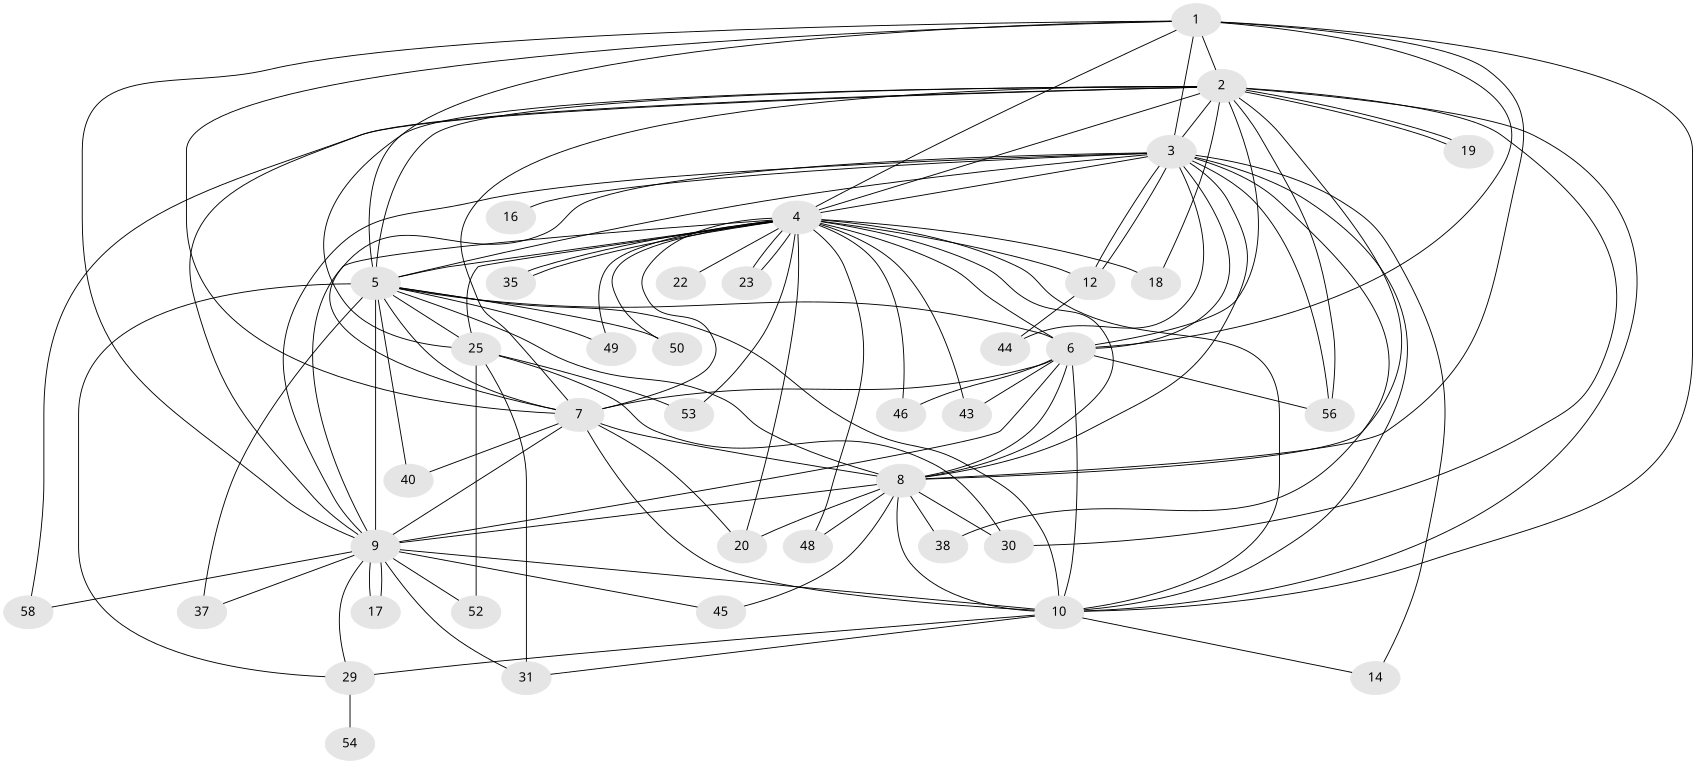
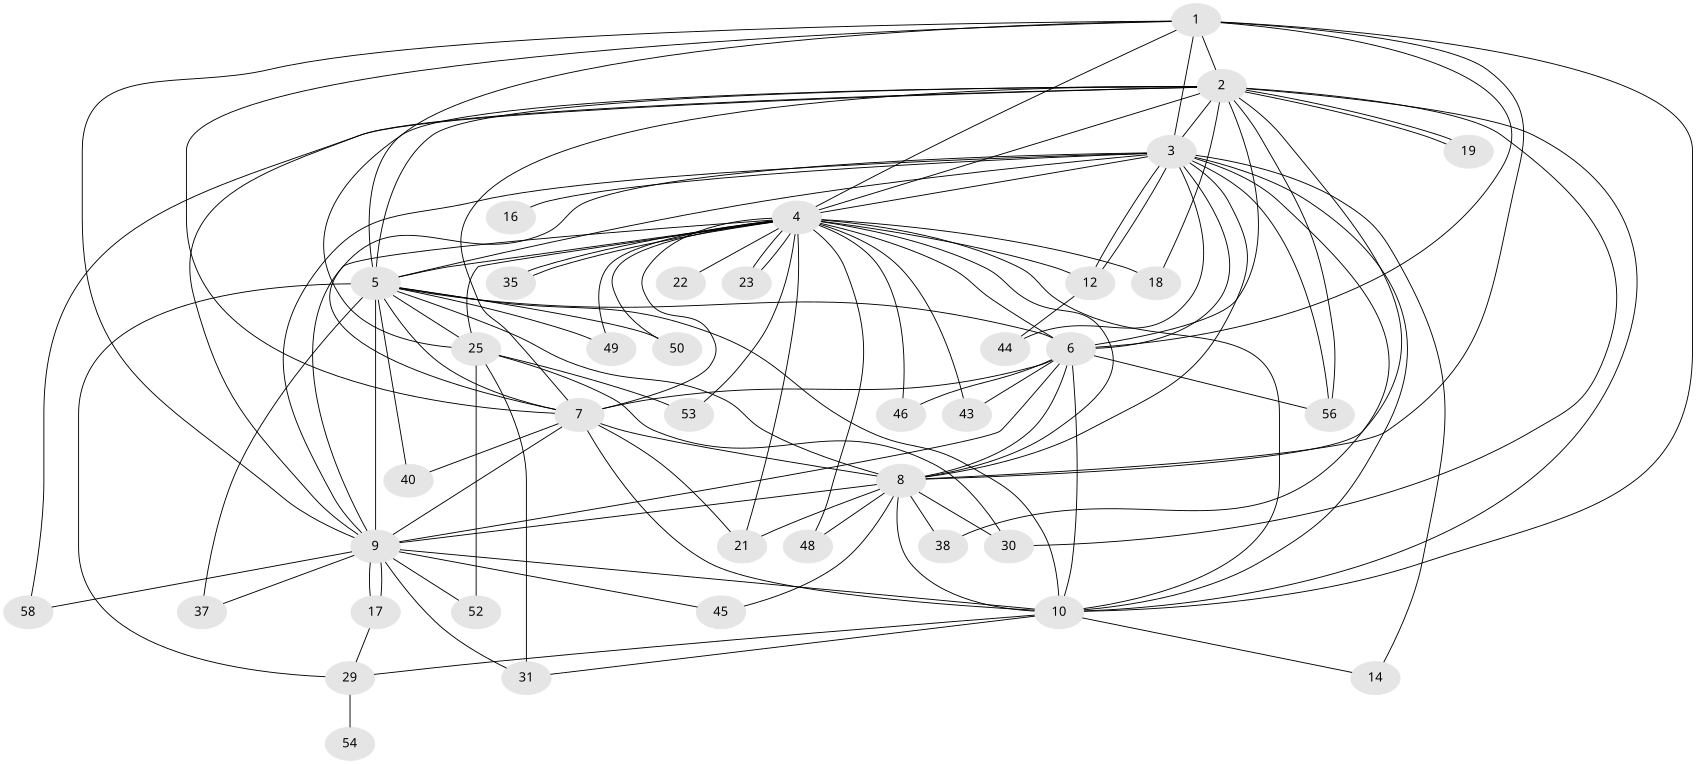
(742, 547) -> (742, 547)
(340, 609) -> (363, 645)
